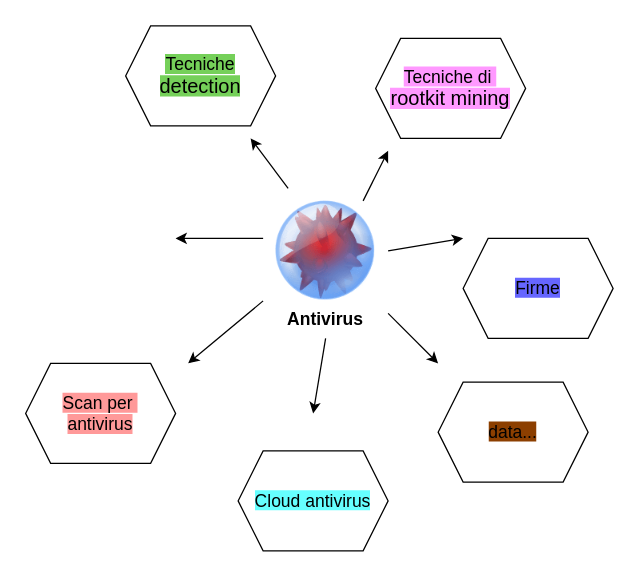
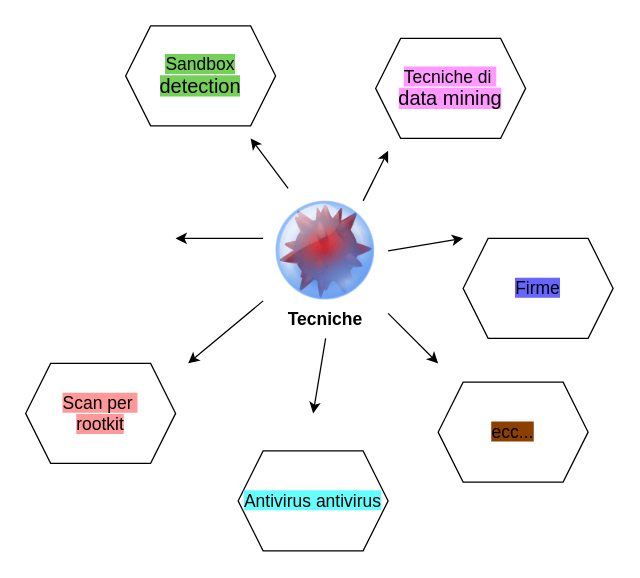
(201, 76) -> (201, 76)
(451, 88) -> (451, 88)
(326, 319) -> (326, 319)
(101, 413) -> (101, 413)
(513, 432) -> (513, 432)
(313, 501) -> (313, 501)
